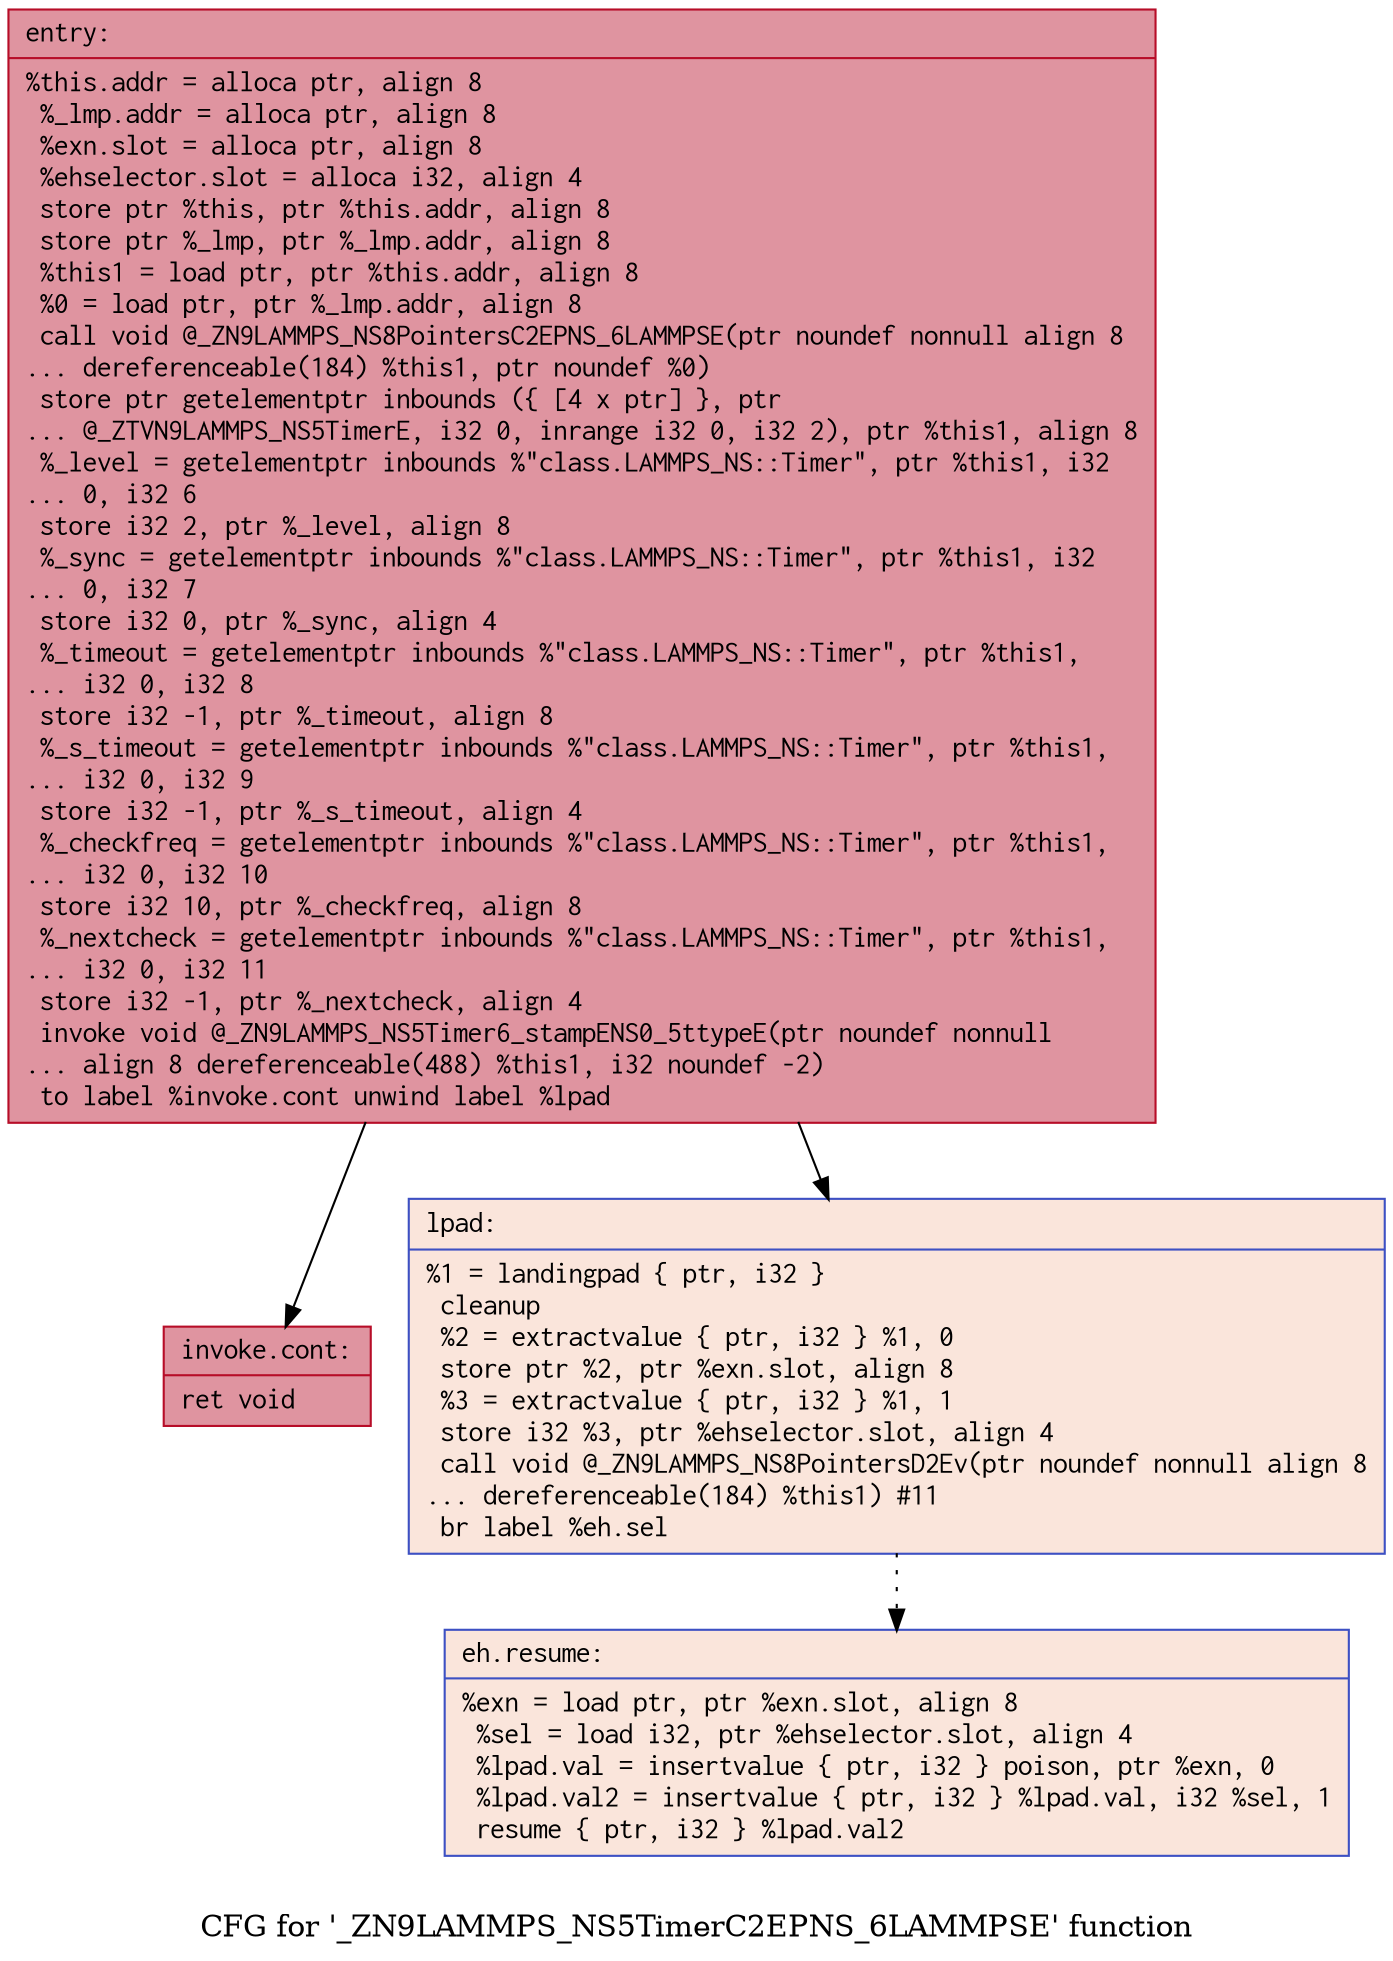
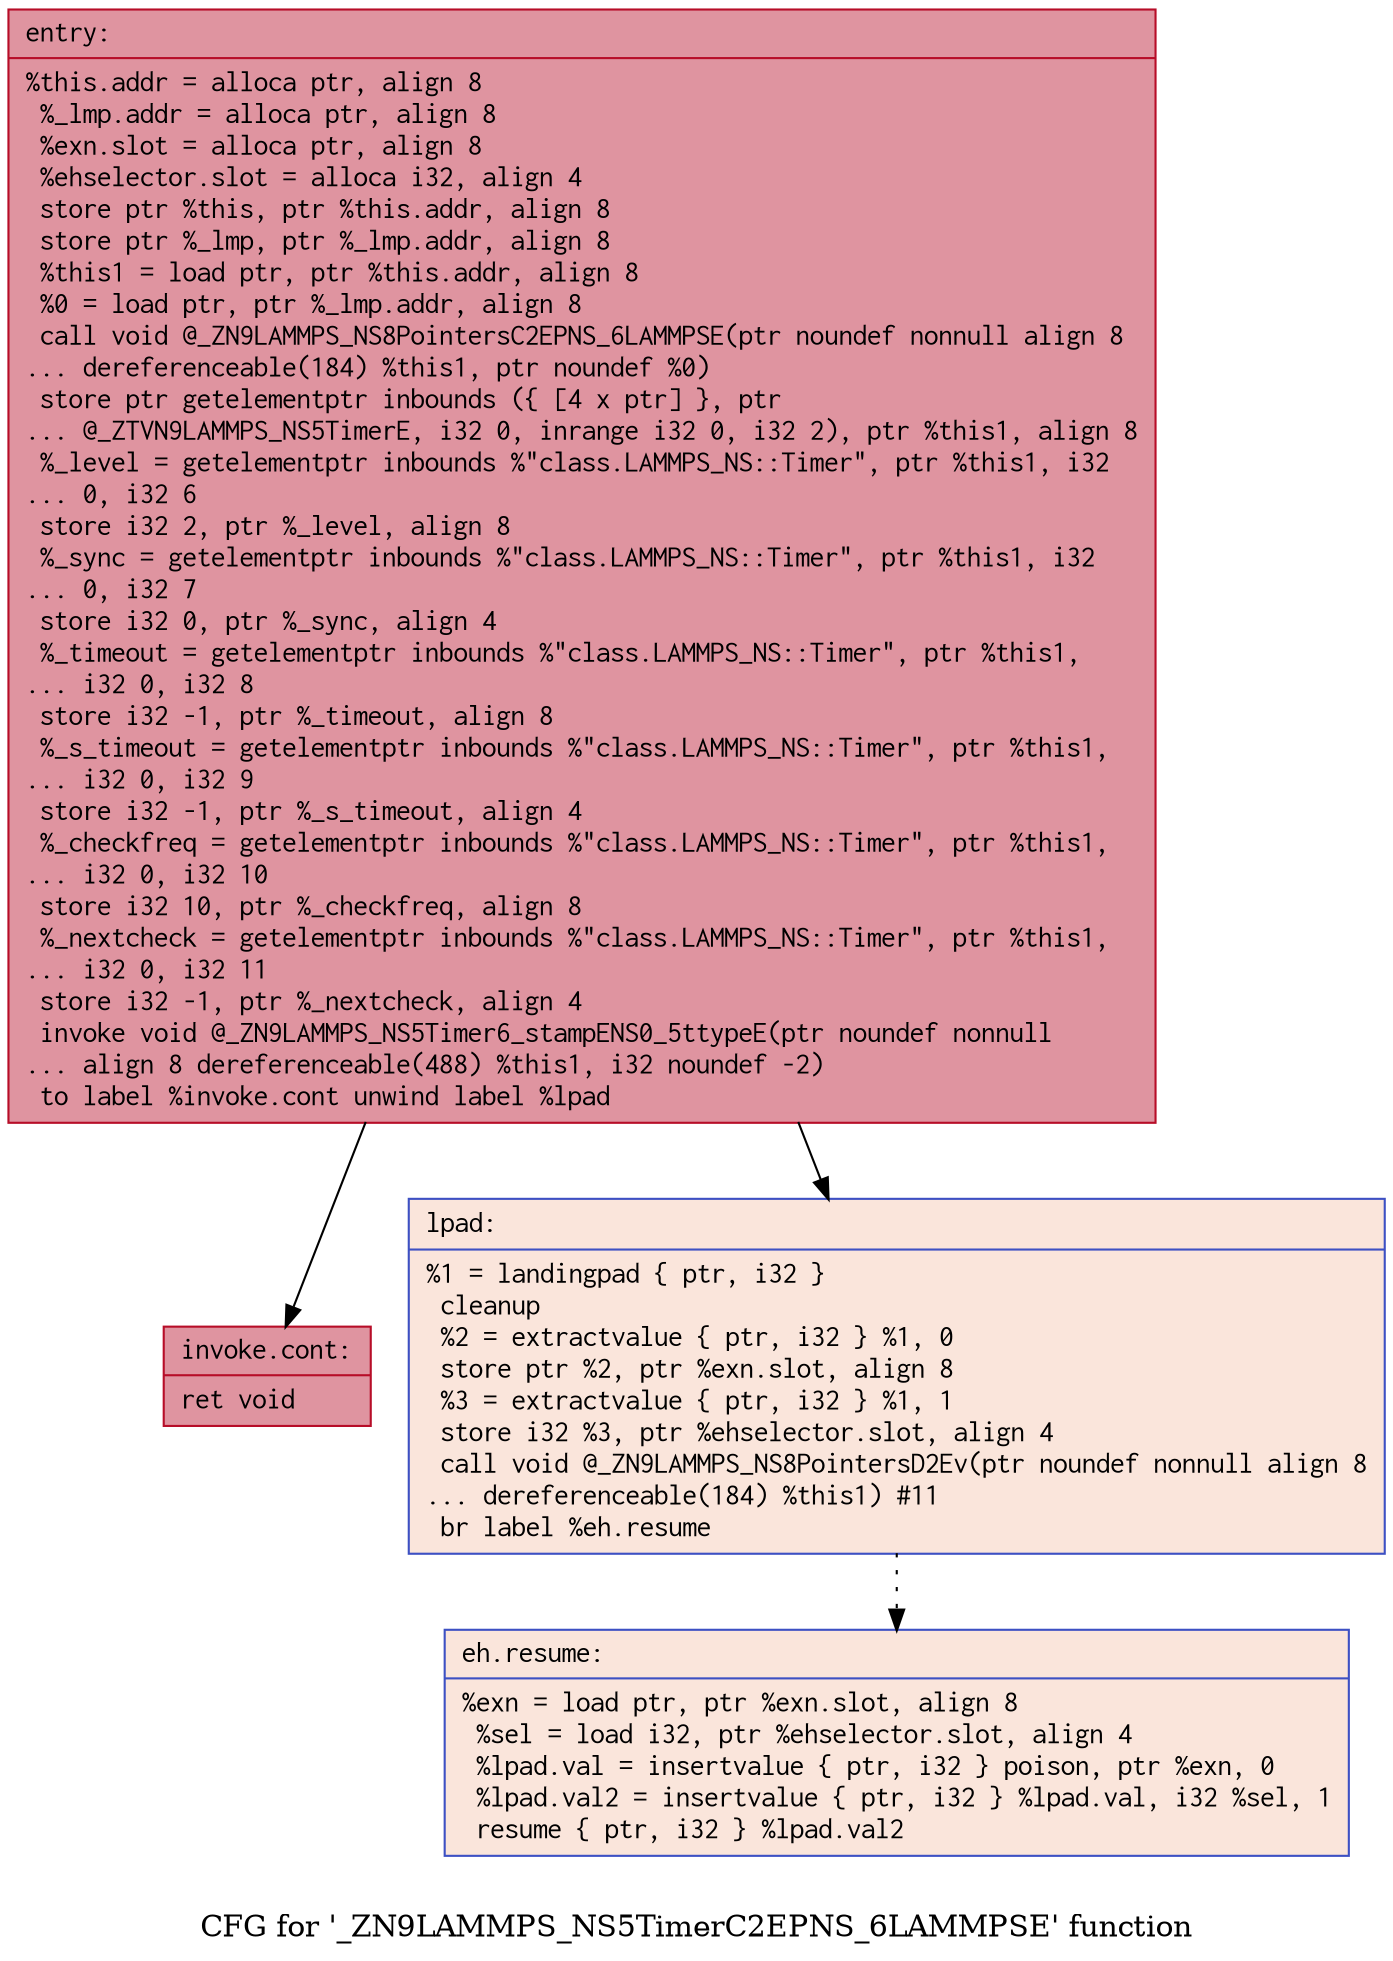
(547, 1527) -> (569, 1527)
